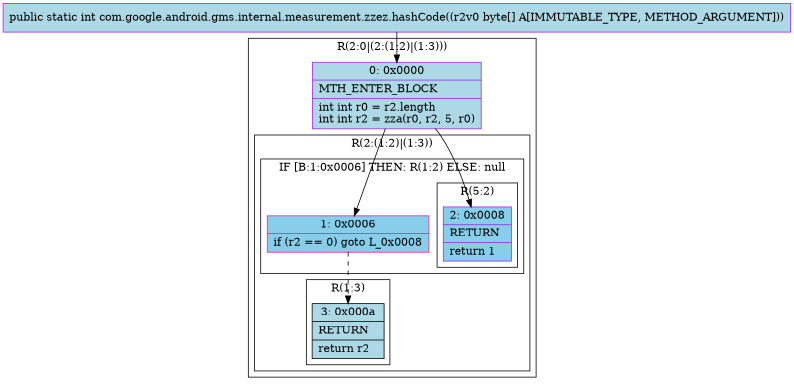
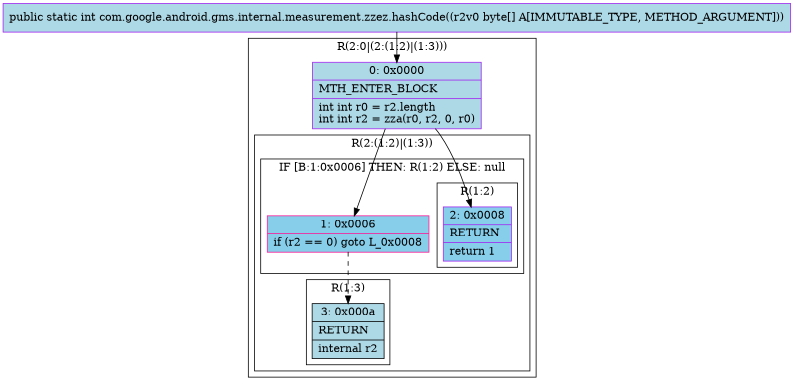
(397, 119) -> (397, 119)
(477, 192) -> (477, 192)
(344, 349) -> (348, 349)
